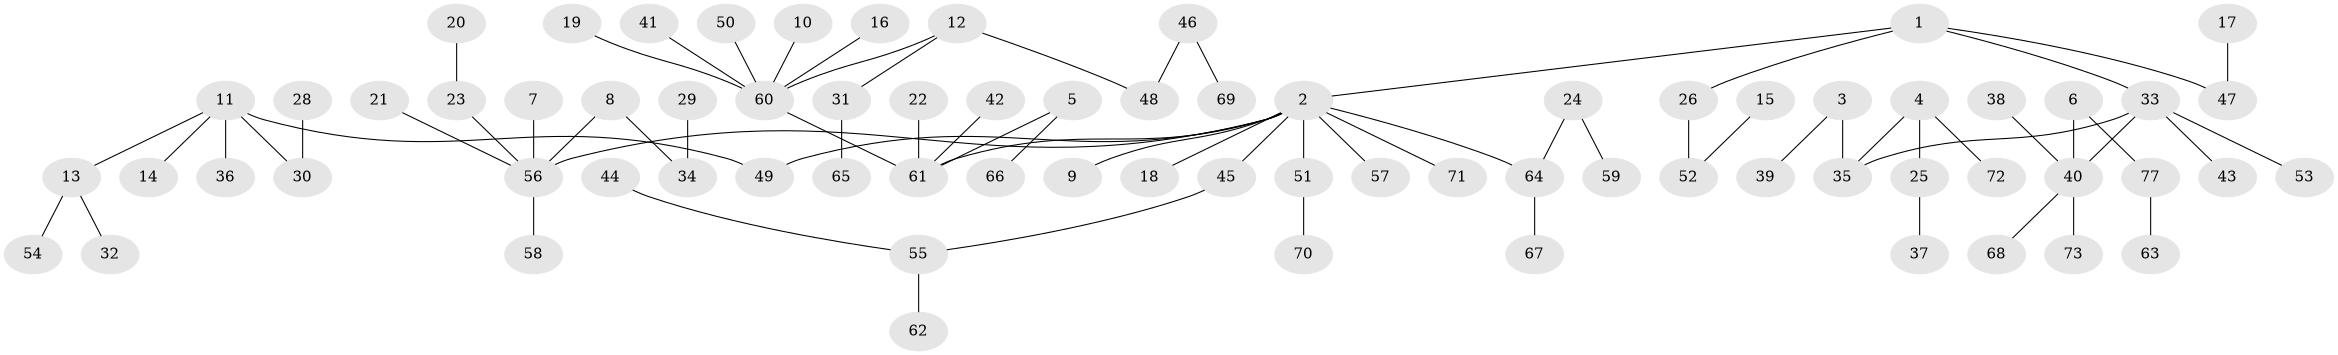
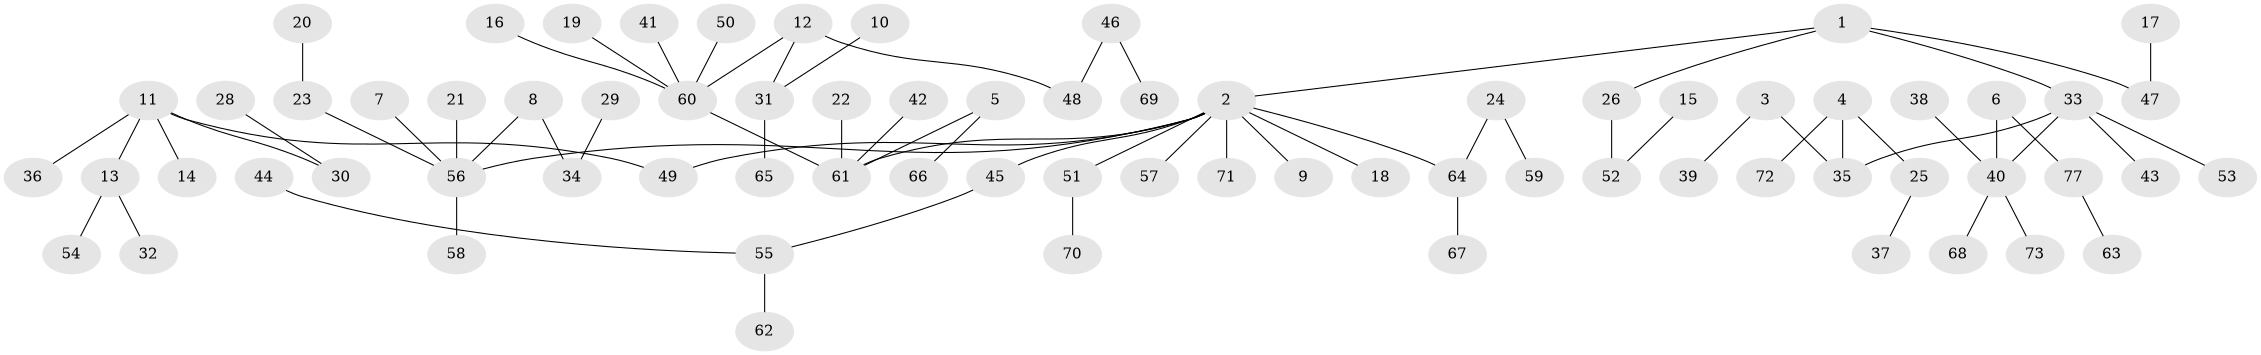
(784, 62) -> (822, 62)
